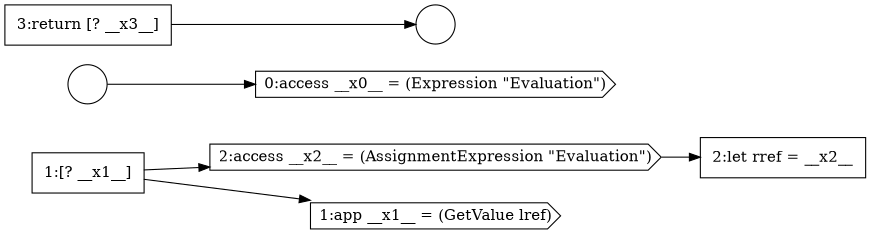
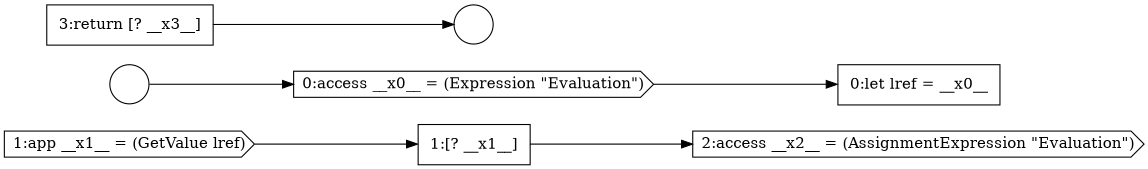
none -> (918, 84)
(783, 157) -> none
(221, 189) -> (331, 144)
